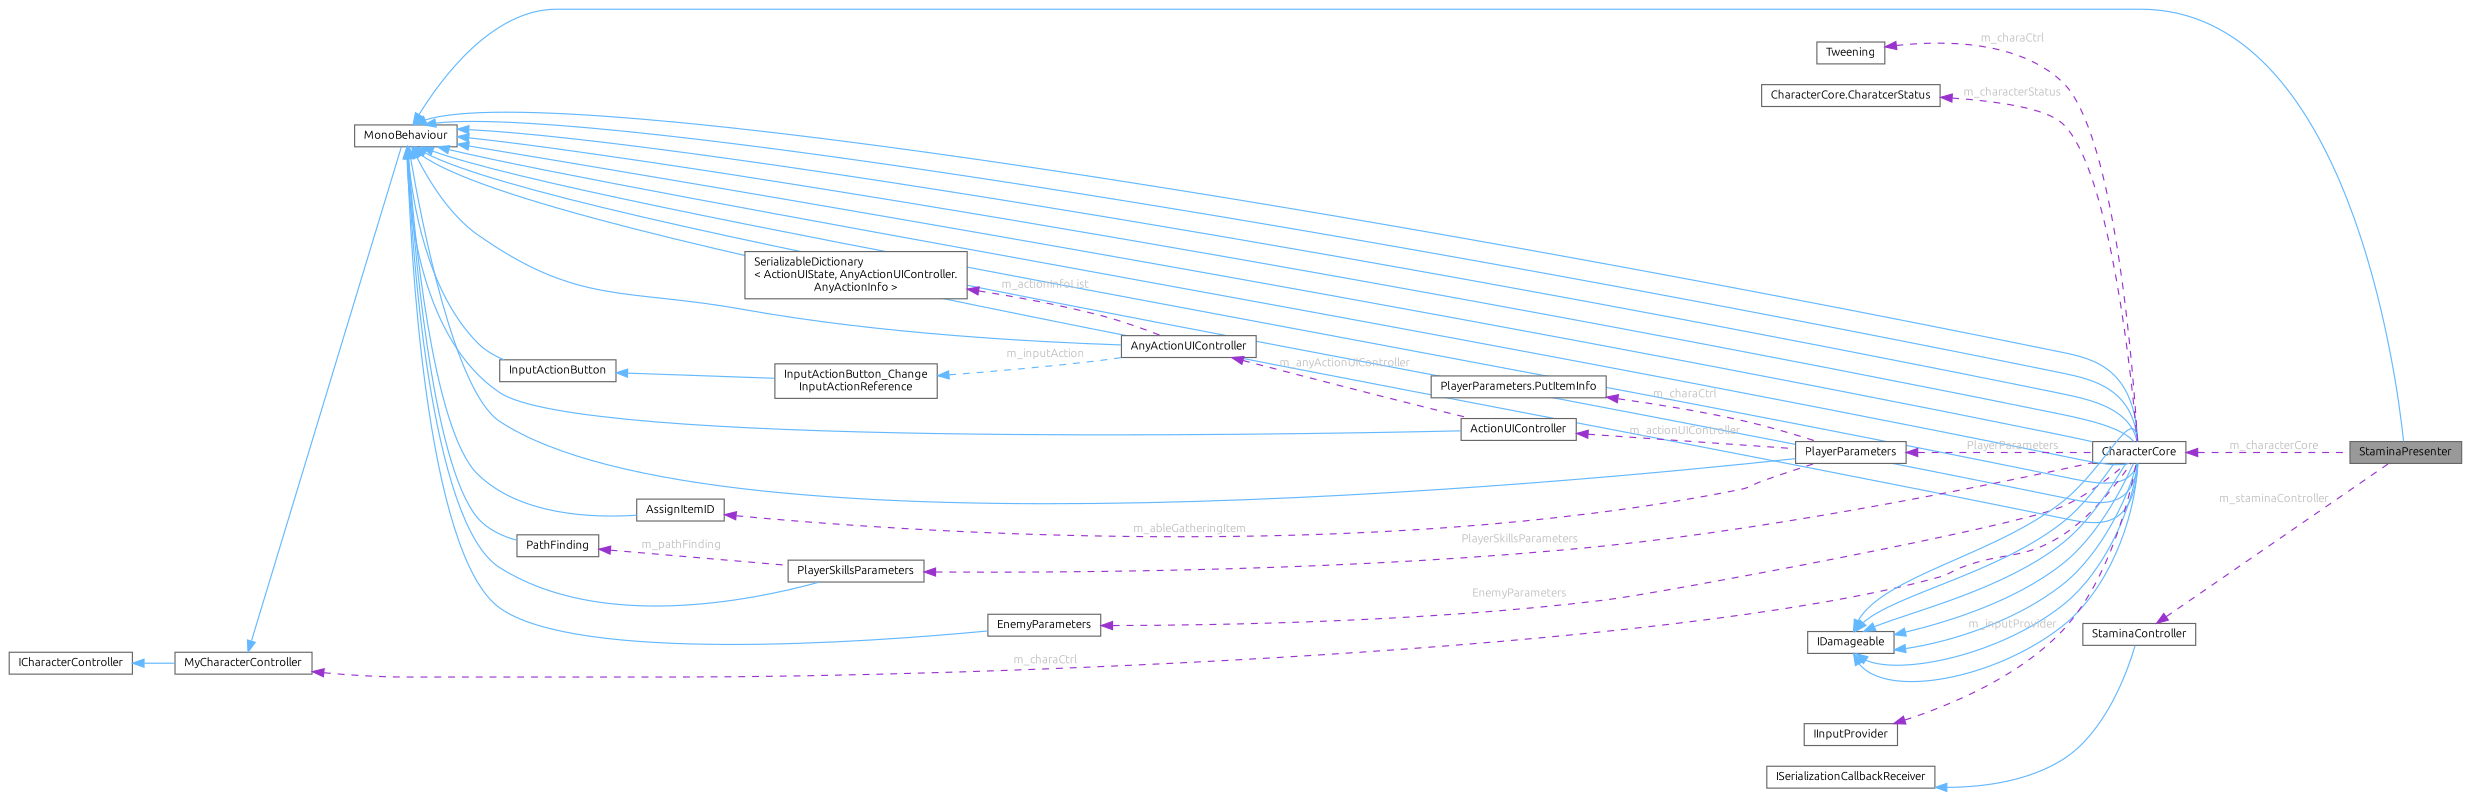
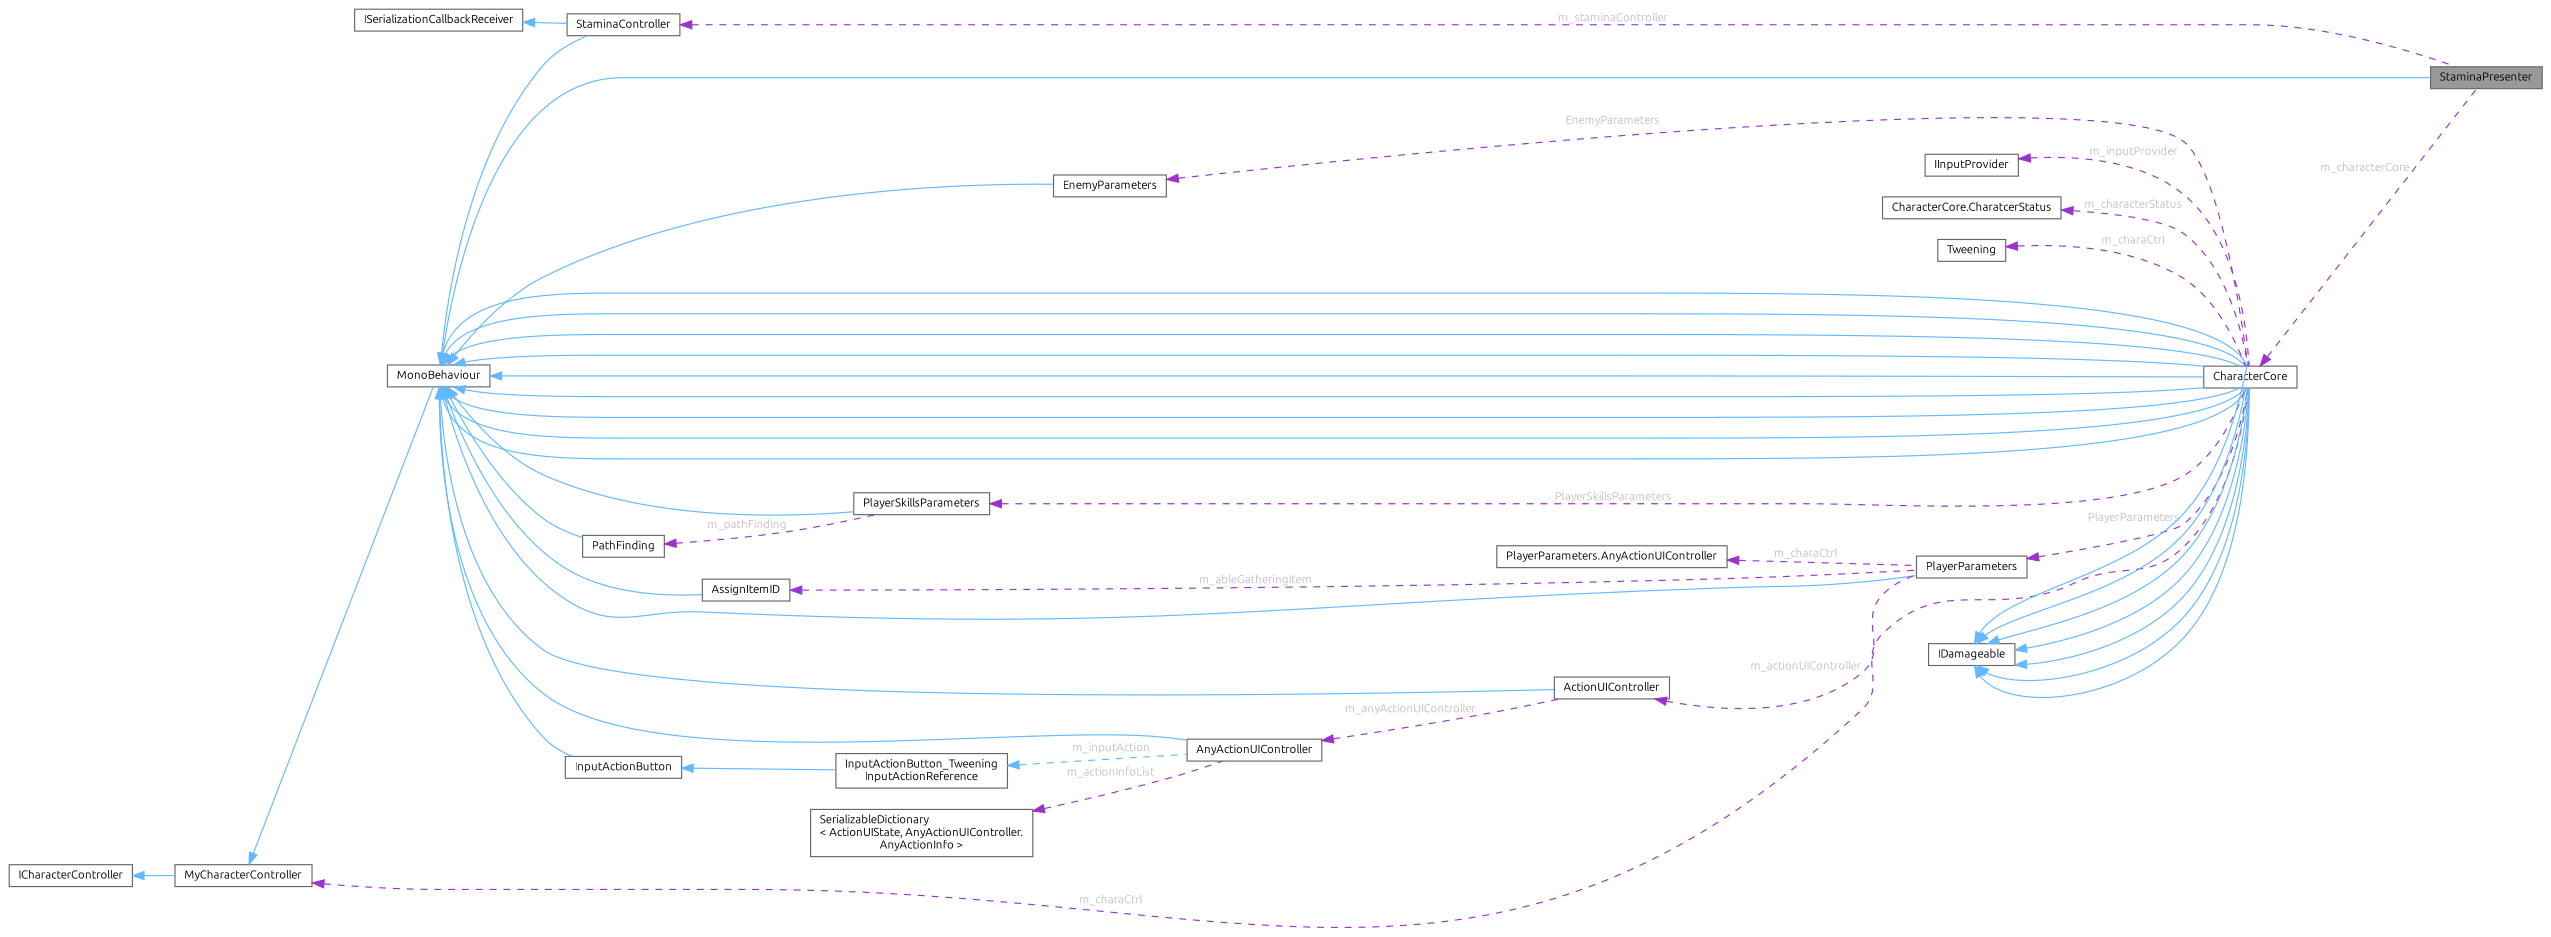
none -> (481, 176)
(856, 381) -> (922, 771)
(1519, 387) -> (1612, 557)
